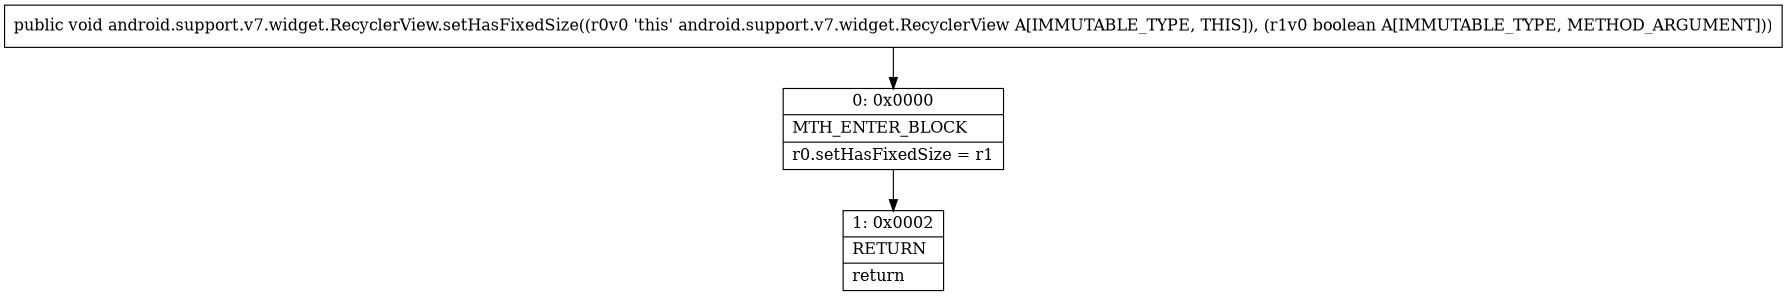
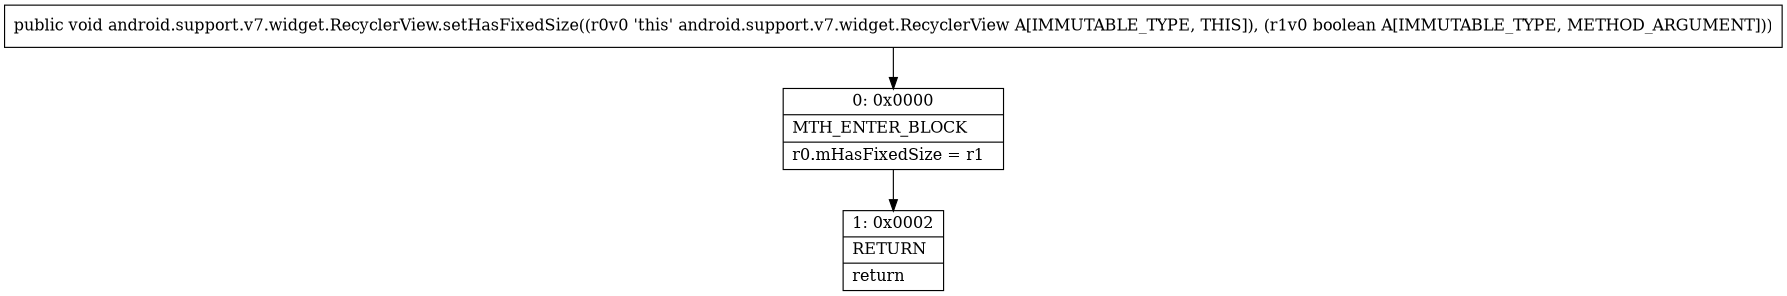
(893, 155) -> (889, 155)
